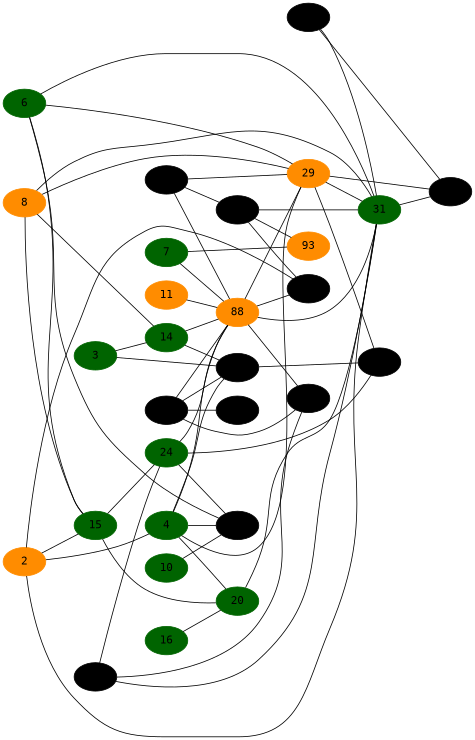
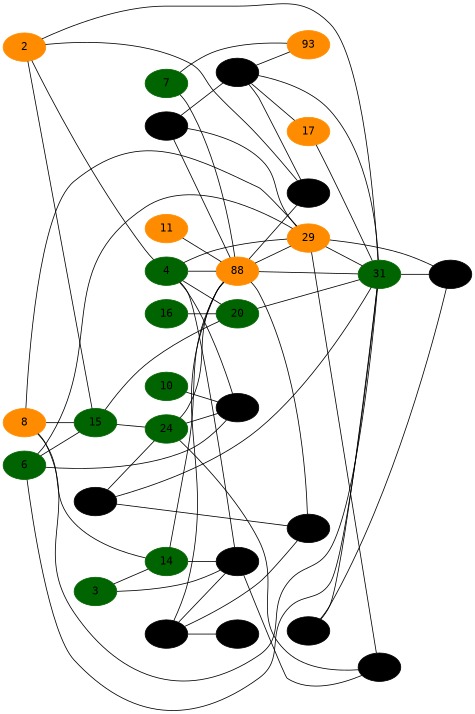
none -> (308, 132)
